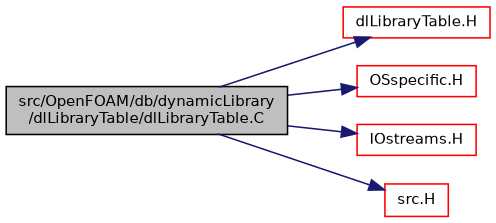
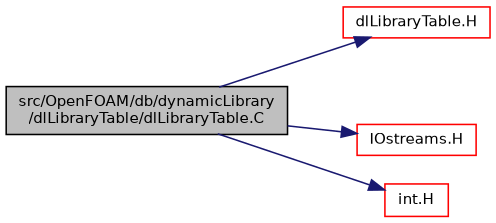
(417, 81) -> none
(417, 200) -> (417, 200)
